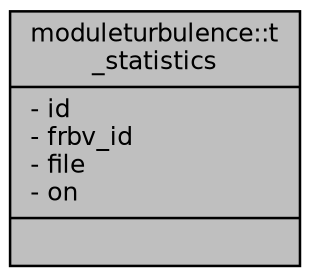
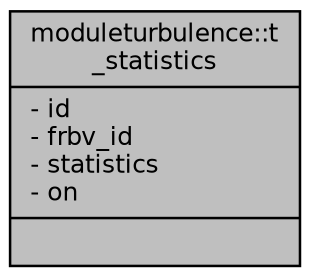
(58, 165) -> (96, 165)
